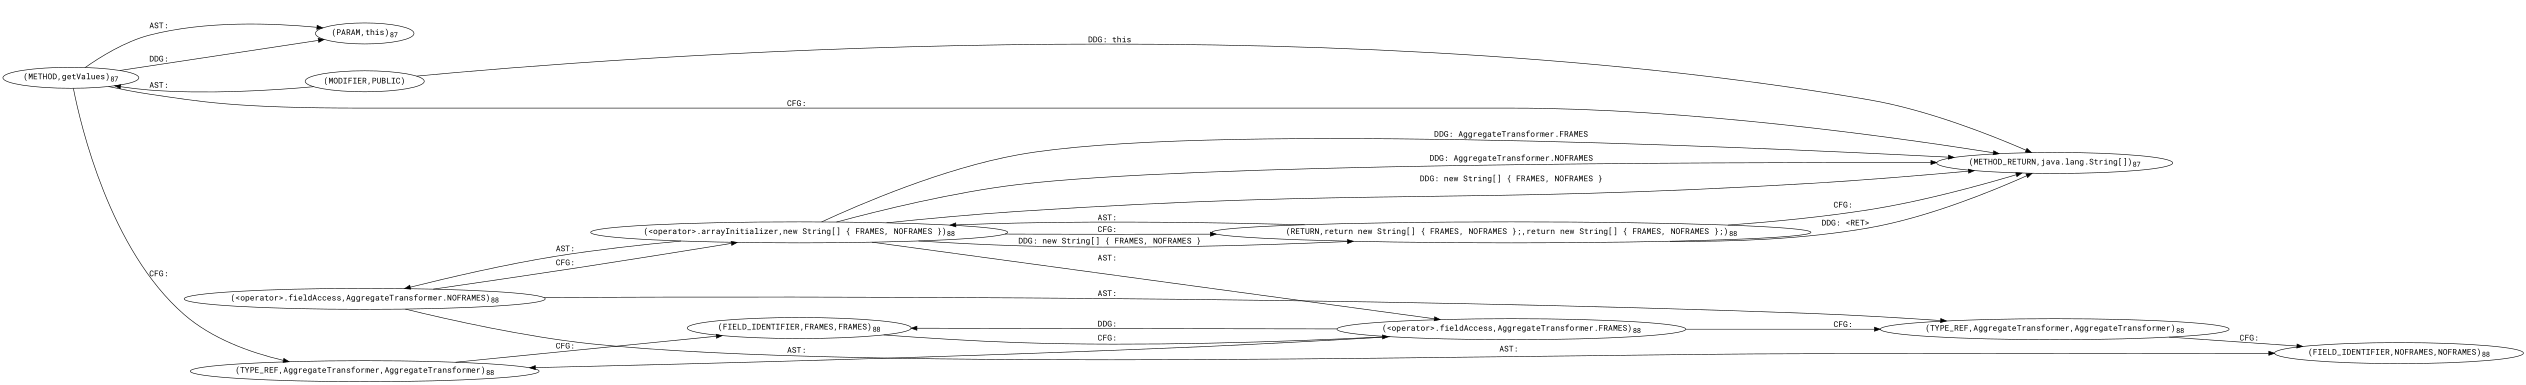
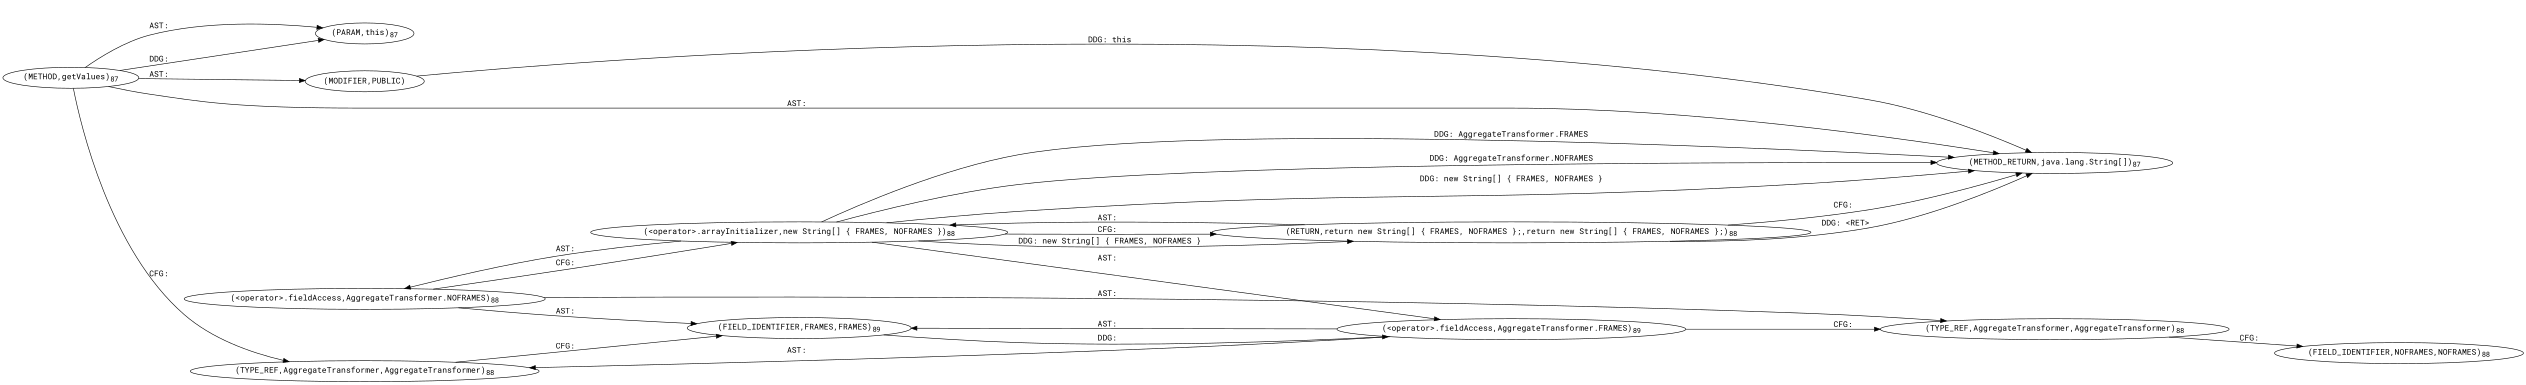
(217, 92) -> (219, 80)
(799, 104) -> (799, 104)
(1110, 324) -> (1110, 324)
(876, 327) -> (876, 327)
(1637, 328) -> (1637, 328)
(1110, 338) -> (1110, 338)
(1335, 359) -> (575, 317)
